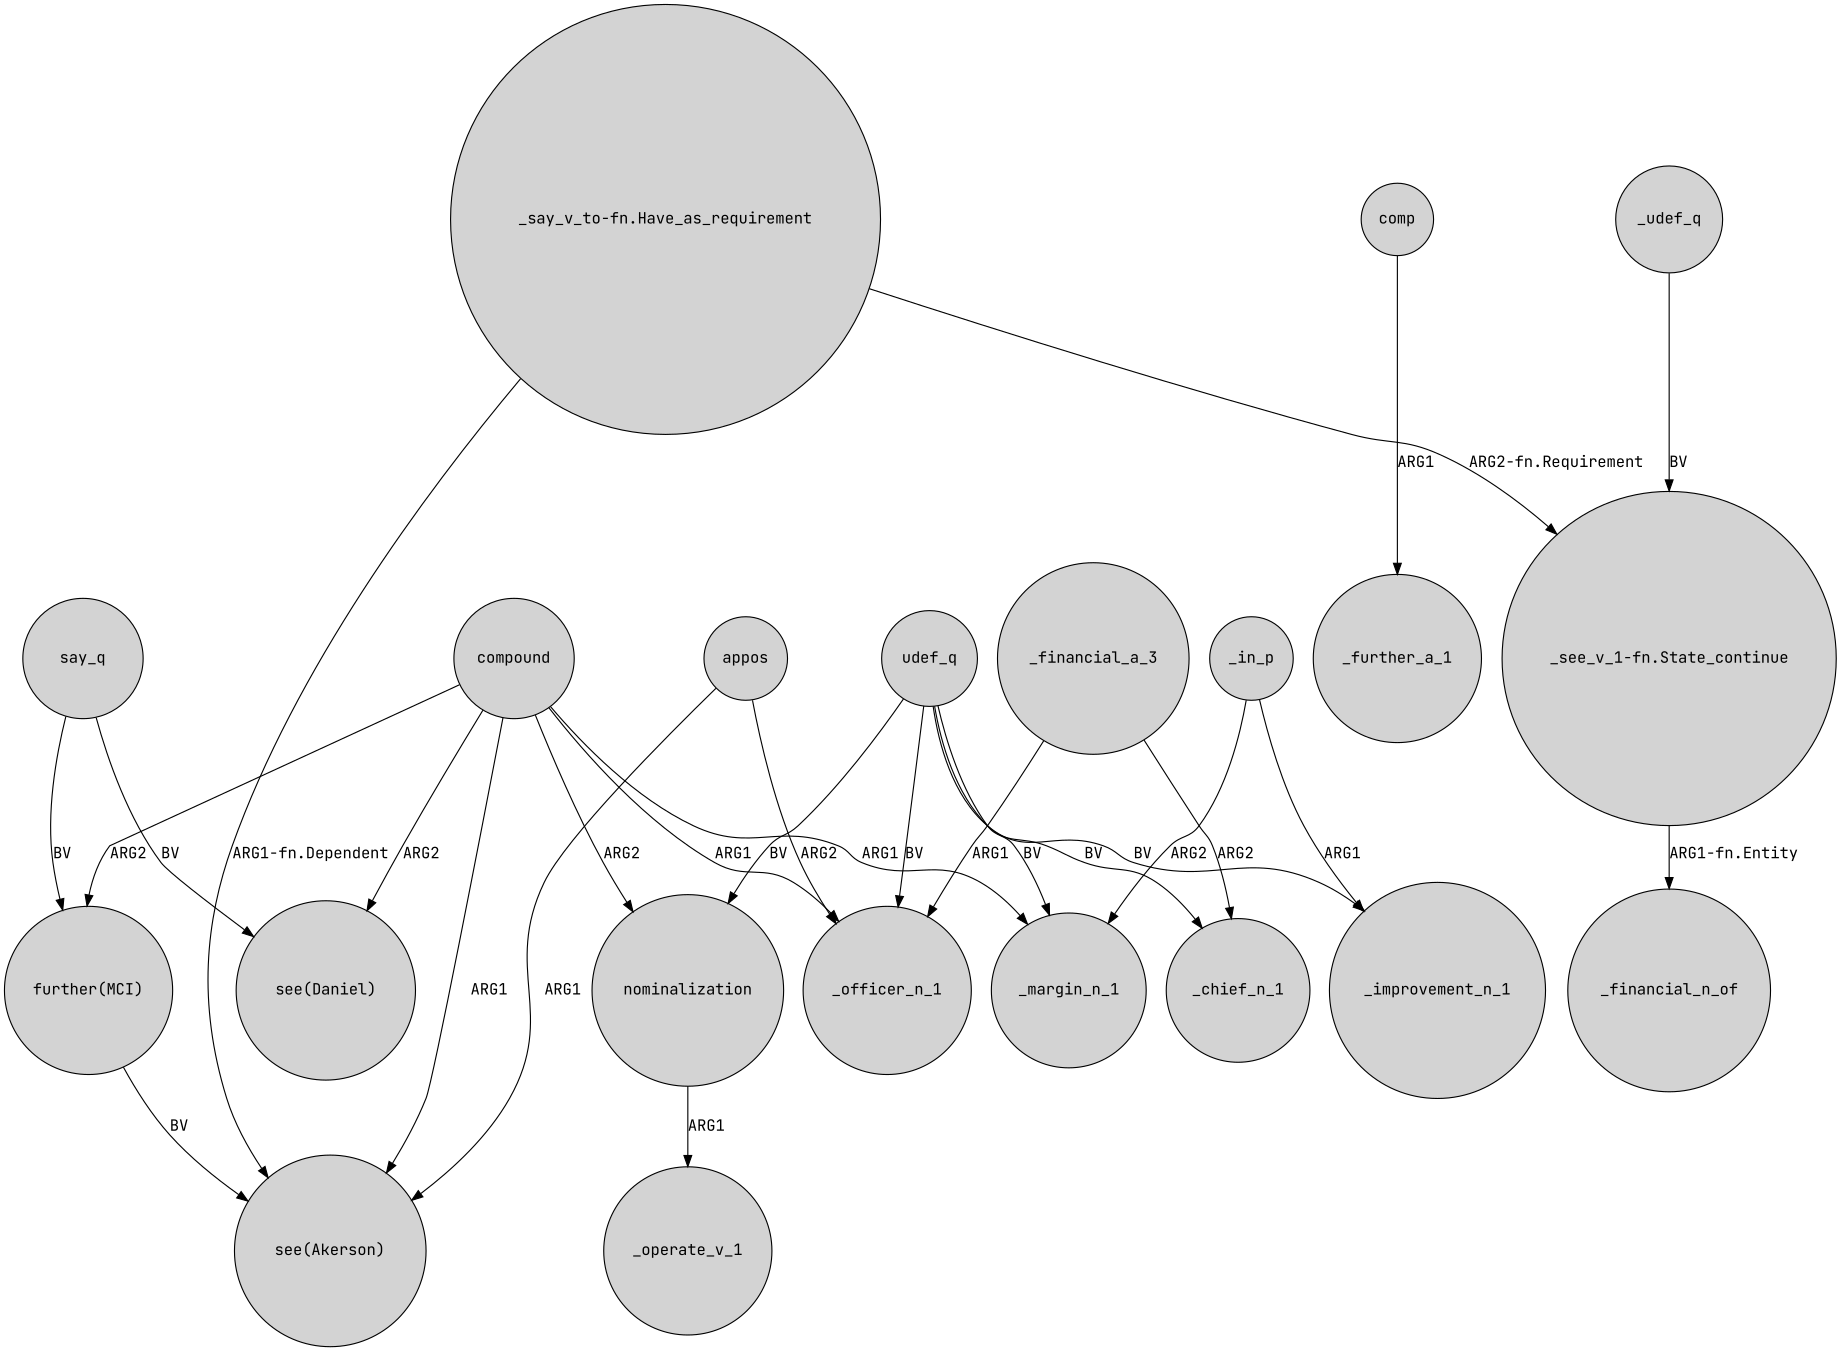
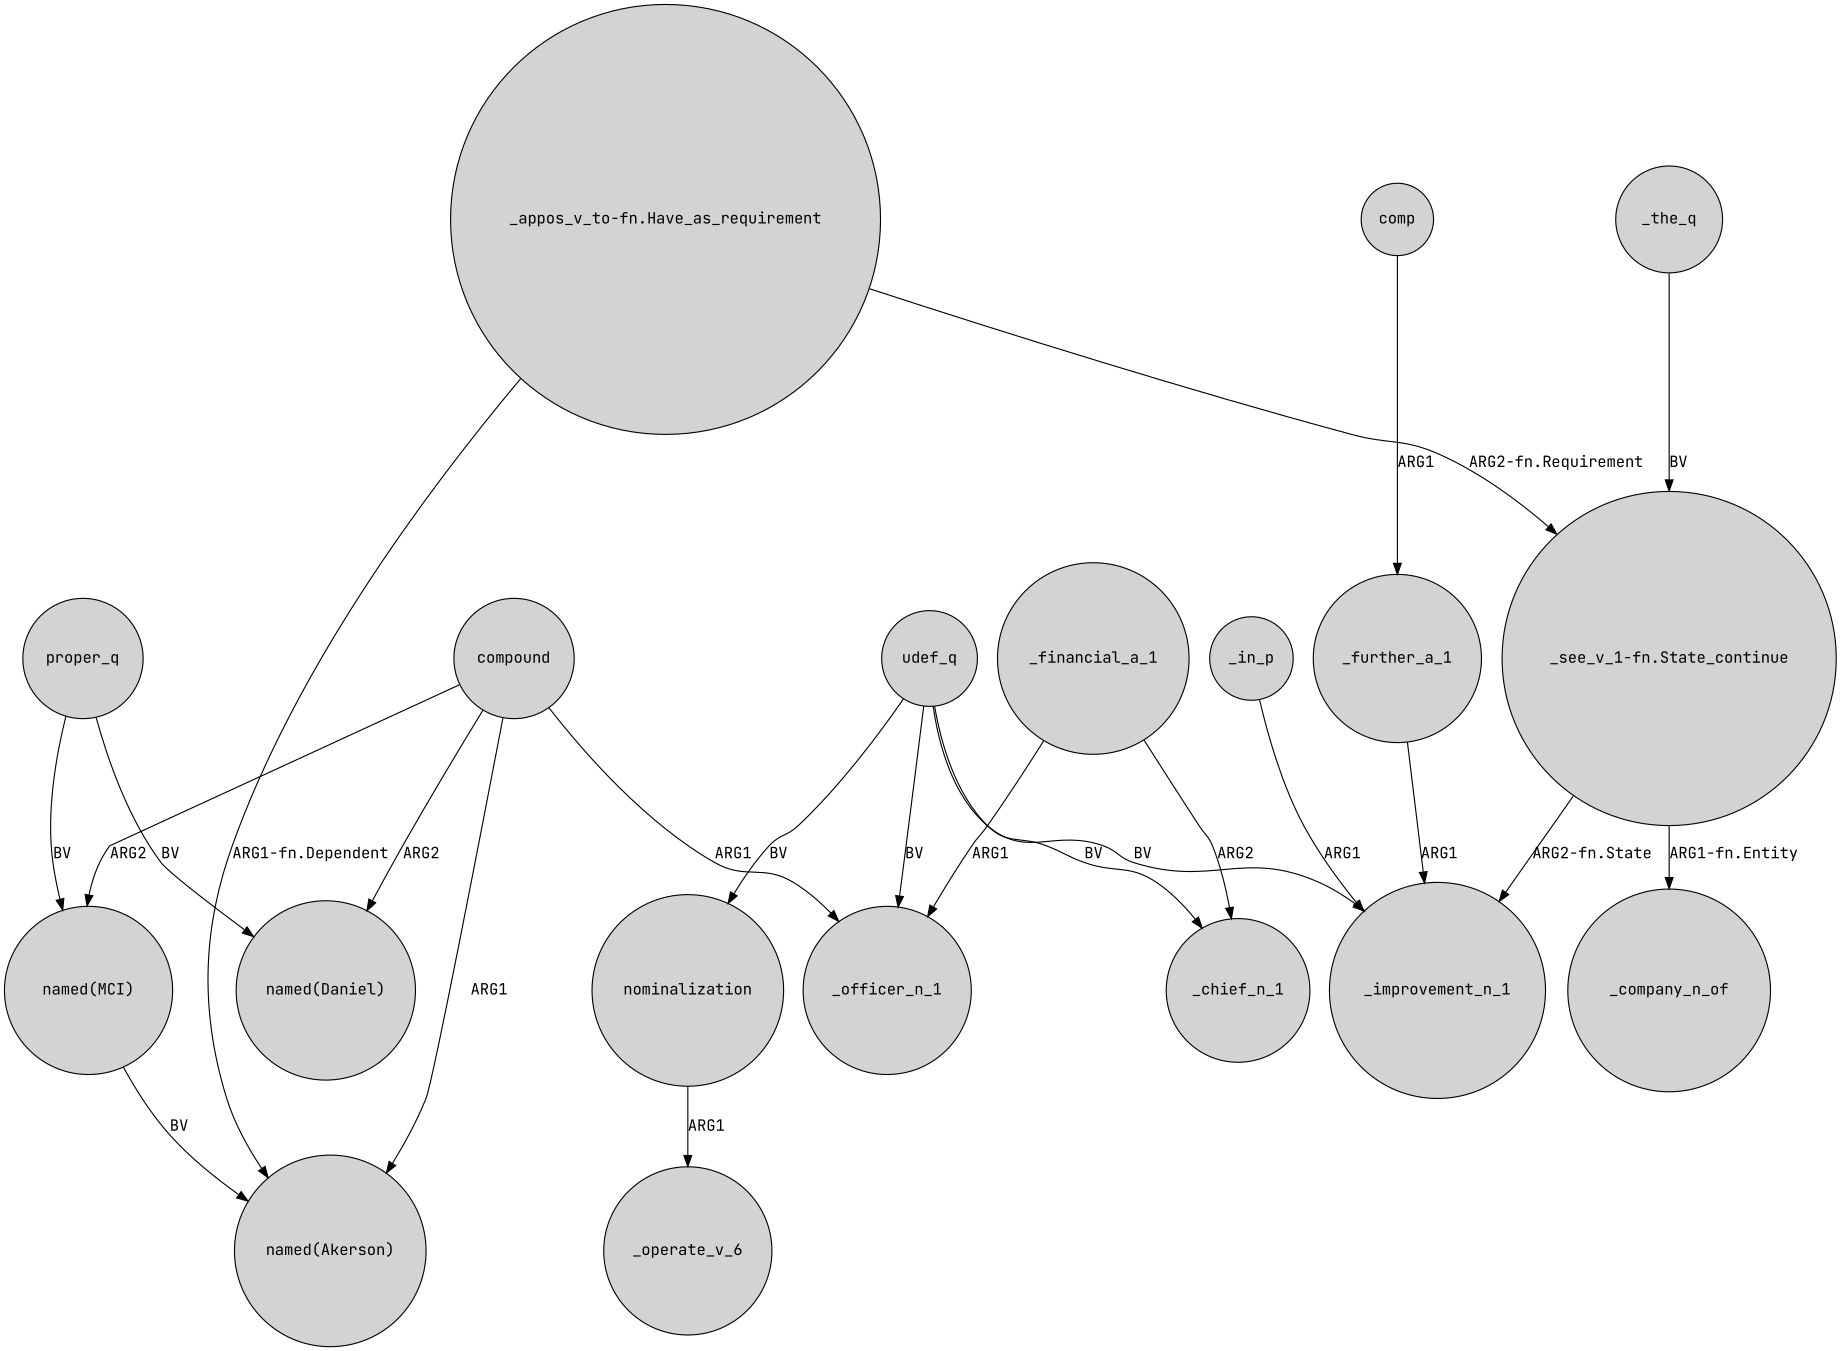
(666, 219) -> (666, 219)
(1669, 219) -> (1669, 219)
(83, 659) -> (83, 659)
(746, 659) -> none
(1093, 659) -> (1093, 659)
none -> (1415, 807)
(577, 811) -> none
none -> (1539, 844)
(89, 990) -> (89, 990)
(326, 990) -> (326, 990)
(1069, 990) -> none
(1669, 990) -> (1669, 990)
(330, 1251) -> (330, 1251)
(688, 1251) -> (688, 1251)
